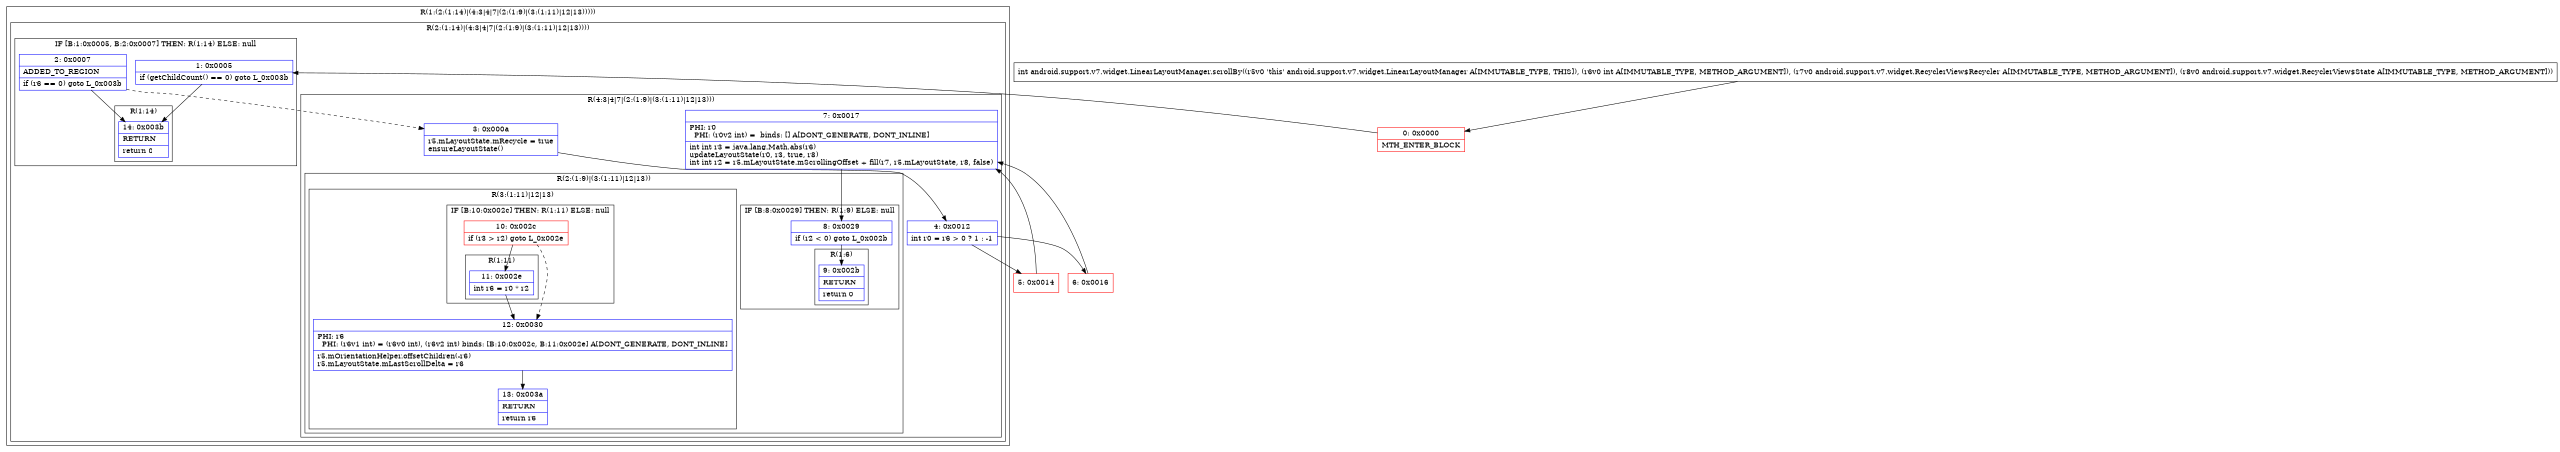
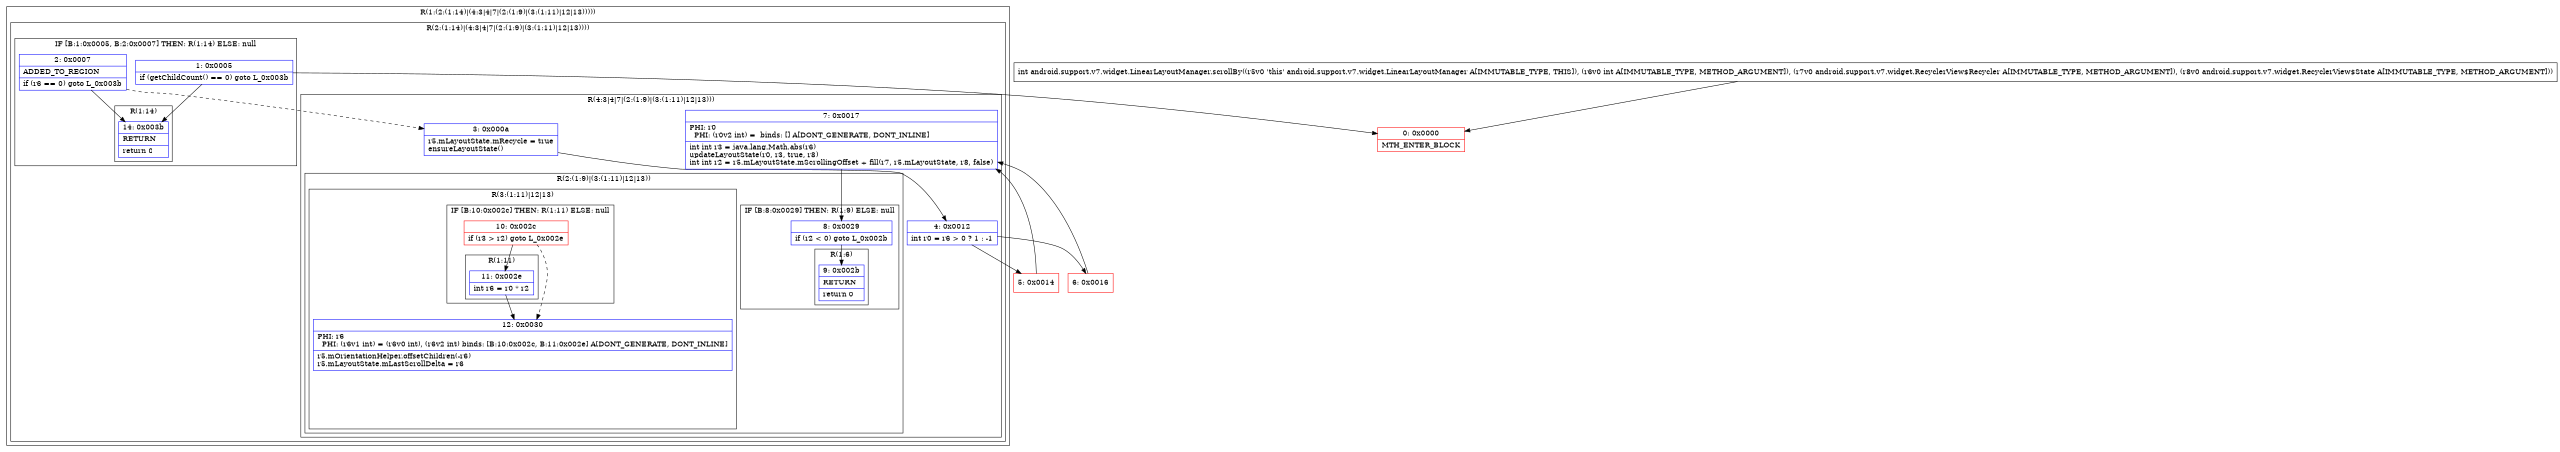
(839, 85) -> (834, 85)
(523, 407) -> none
